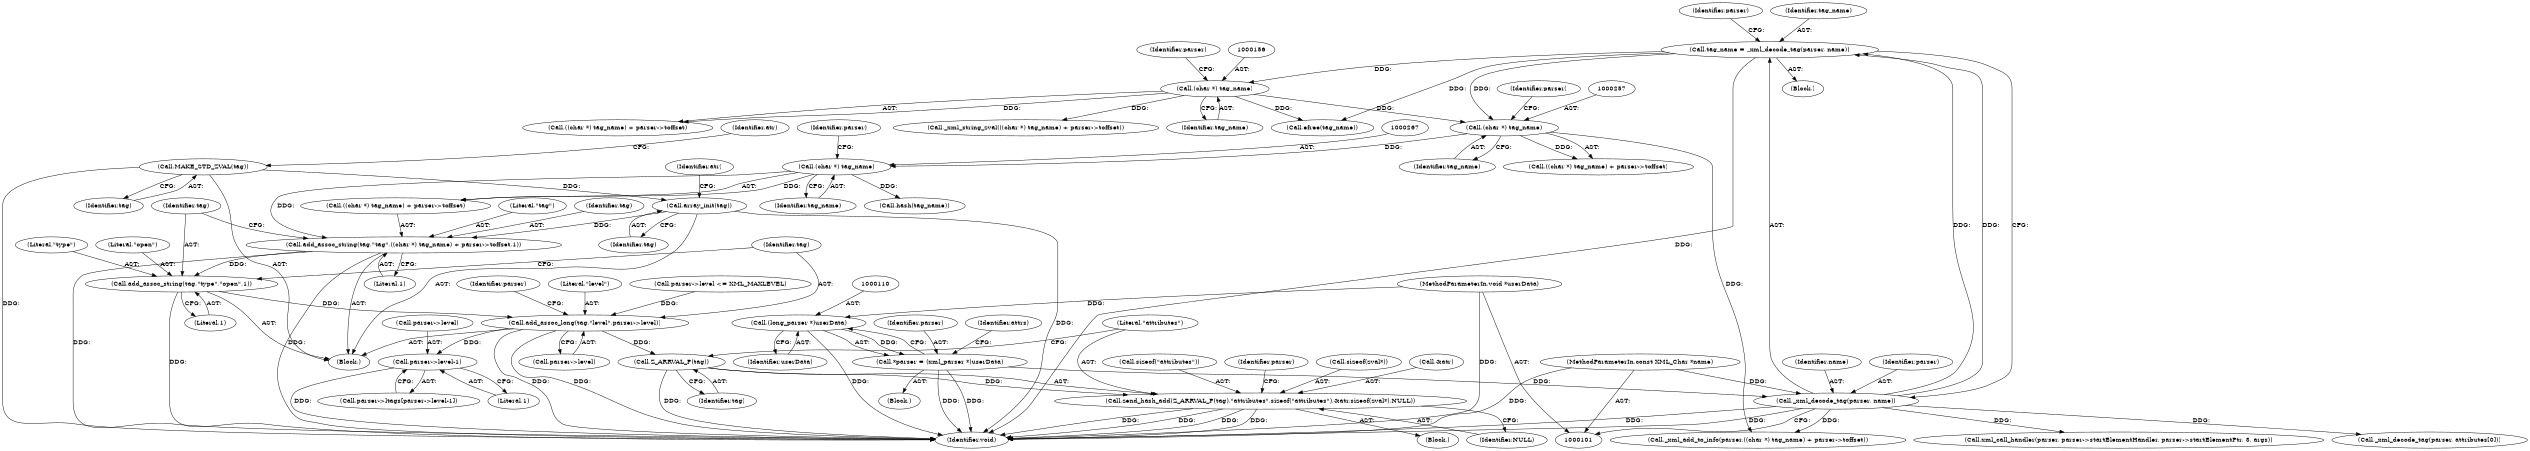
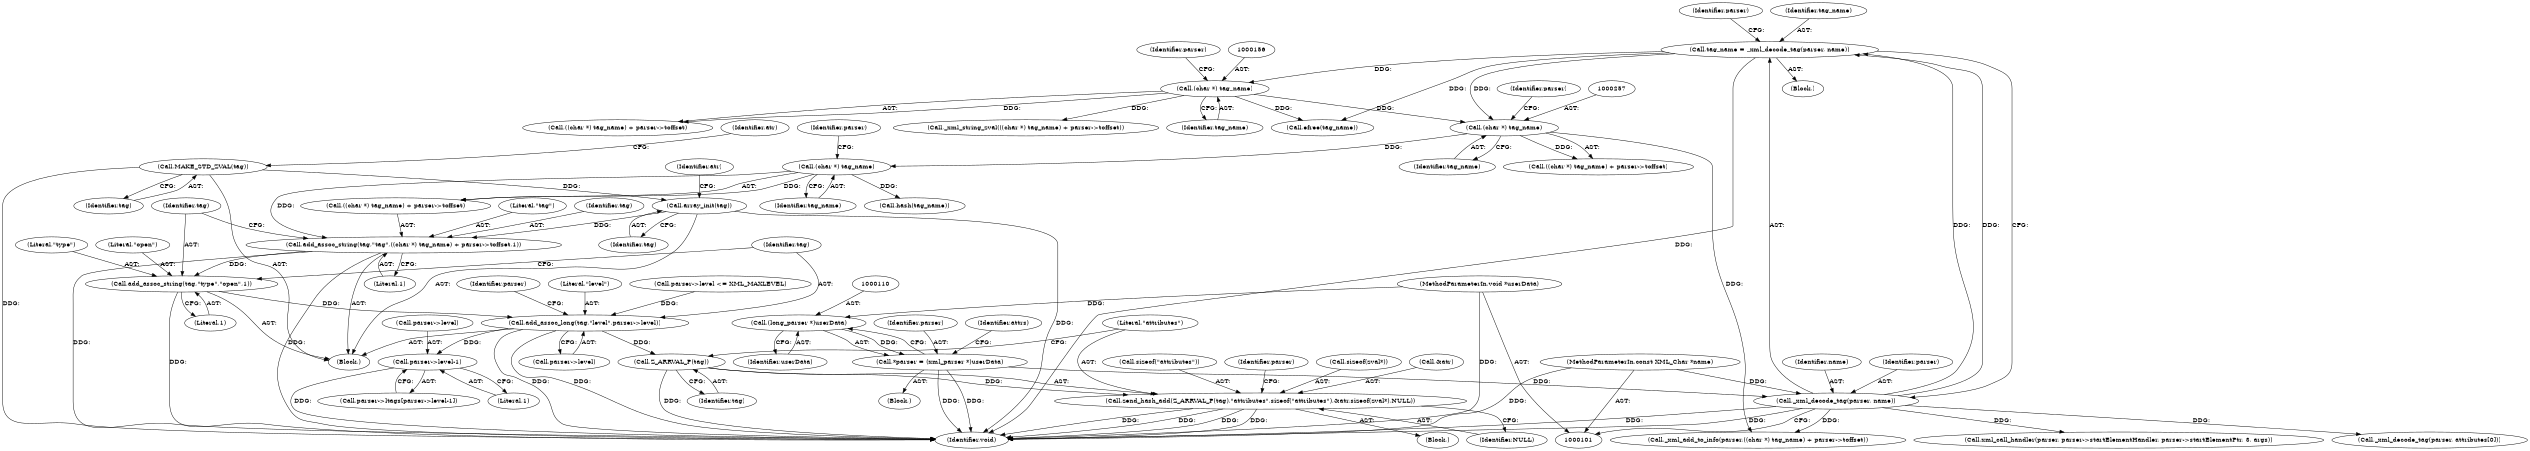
(1405, 128) -> none
(861, 398) -> none
